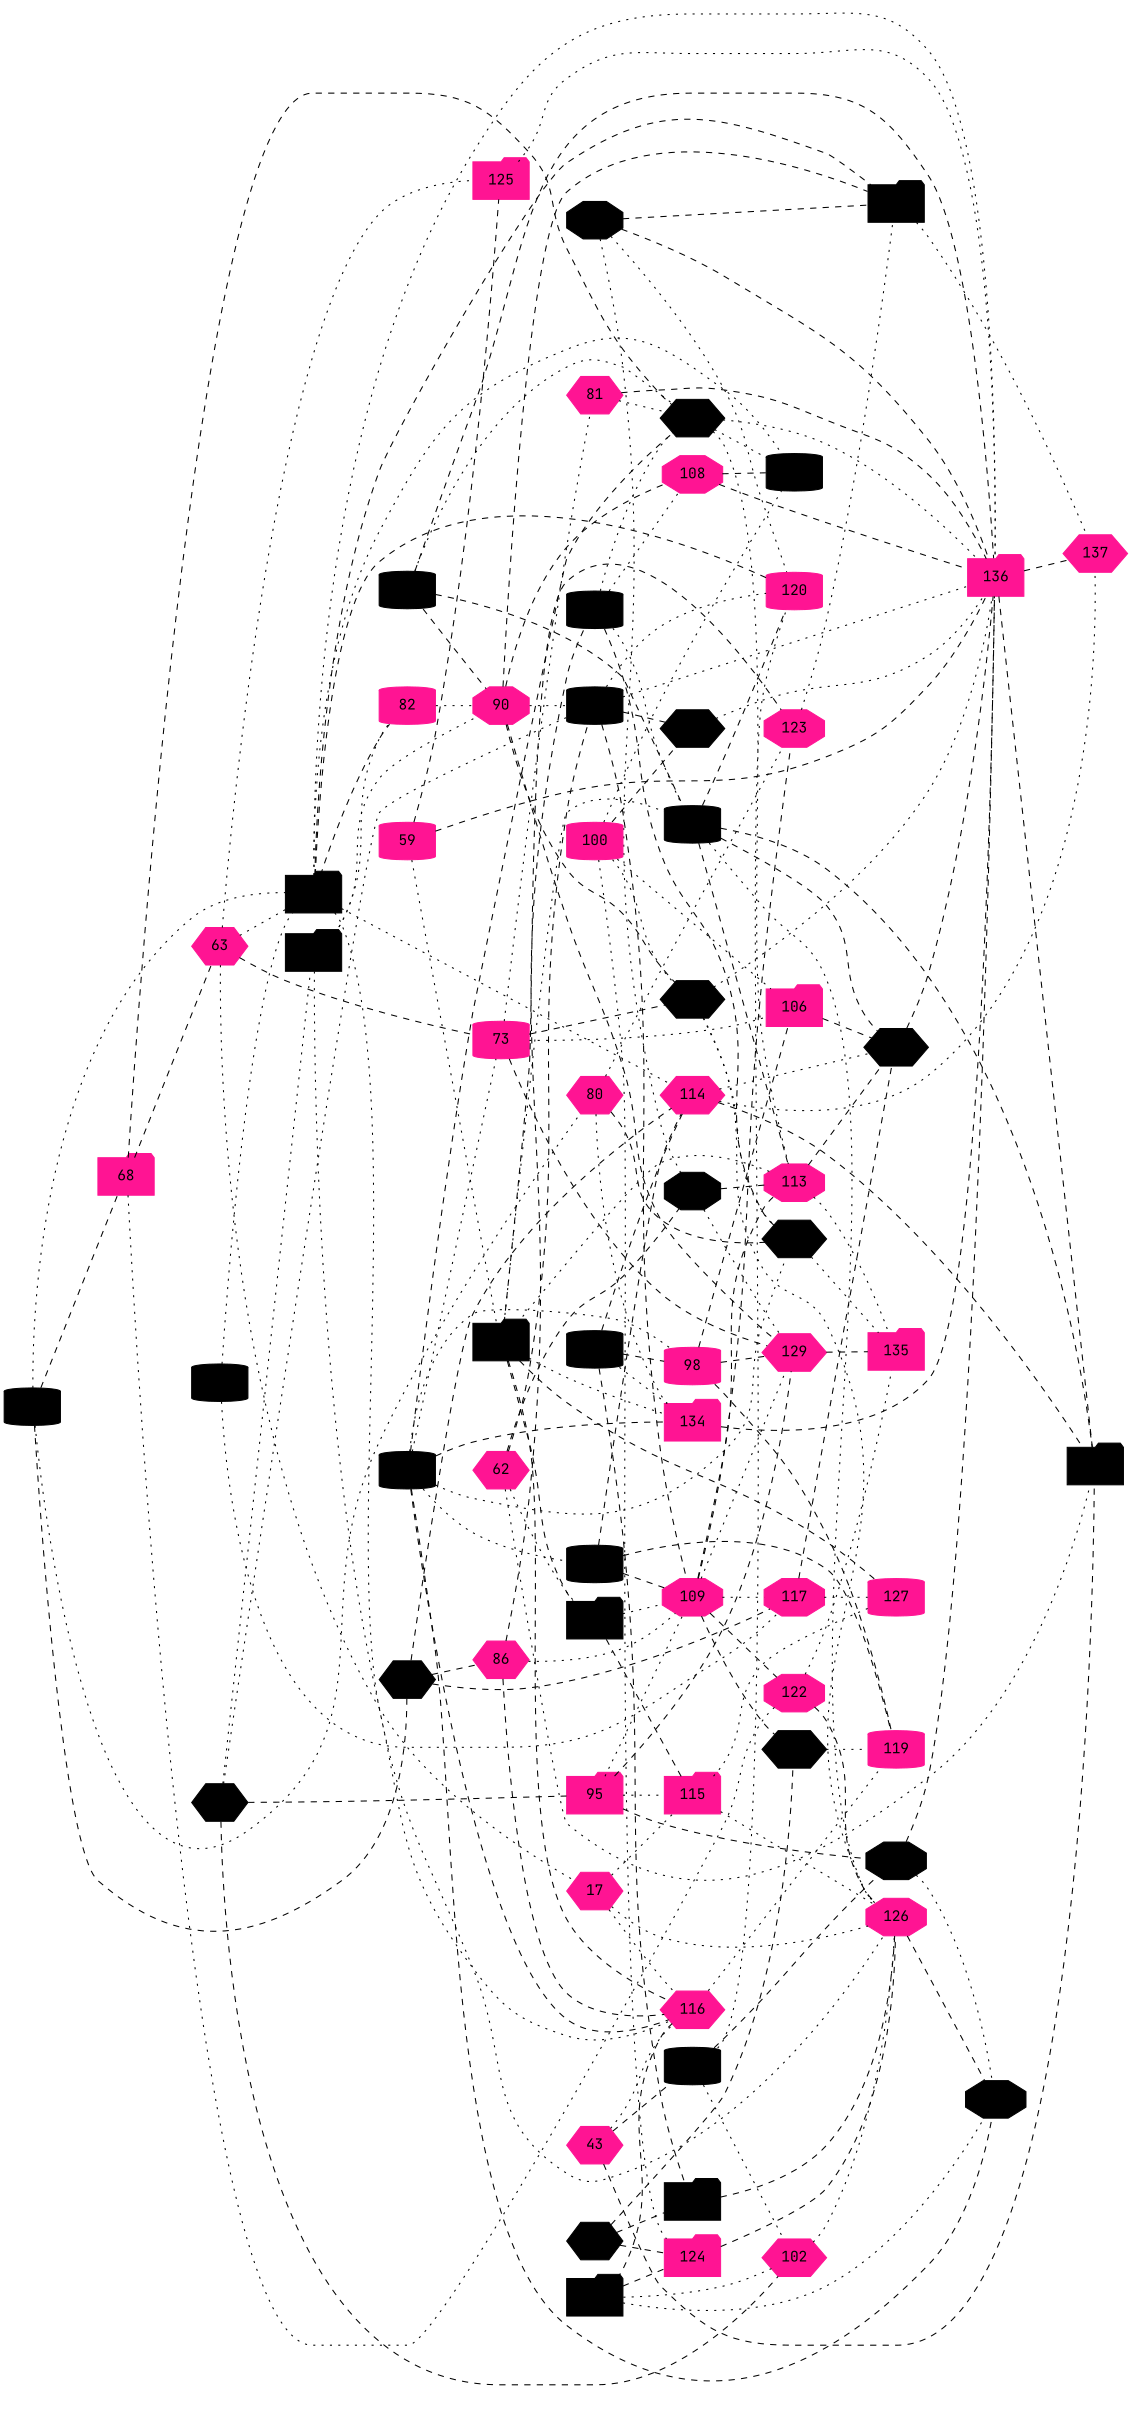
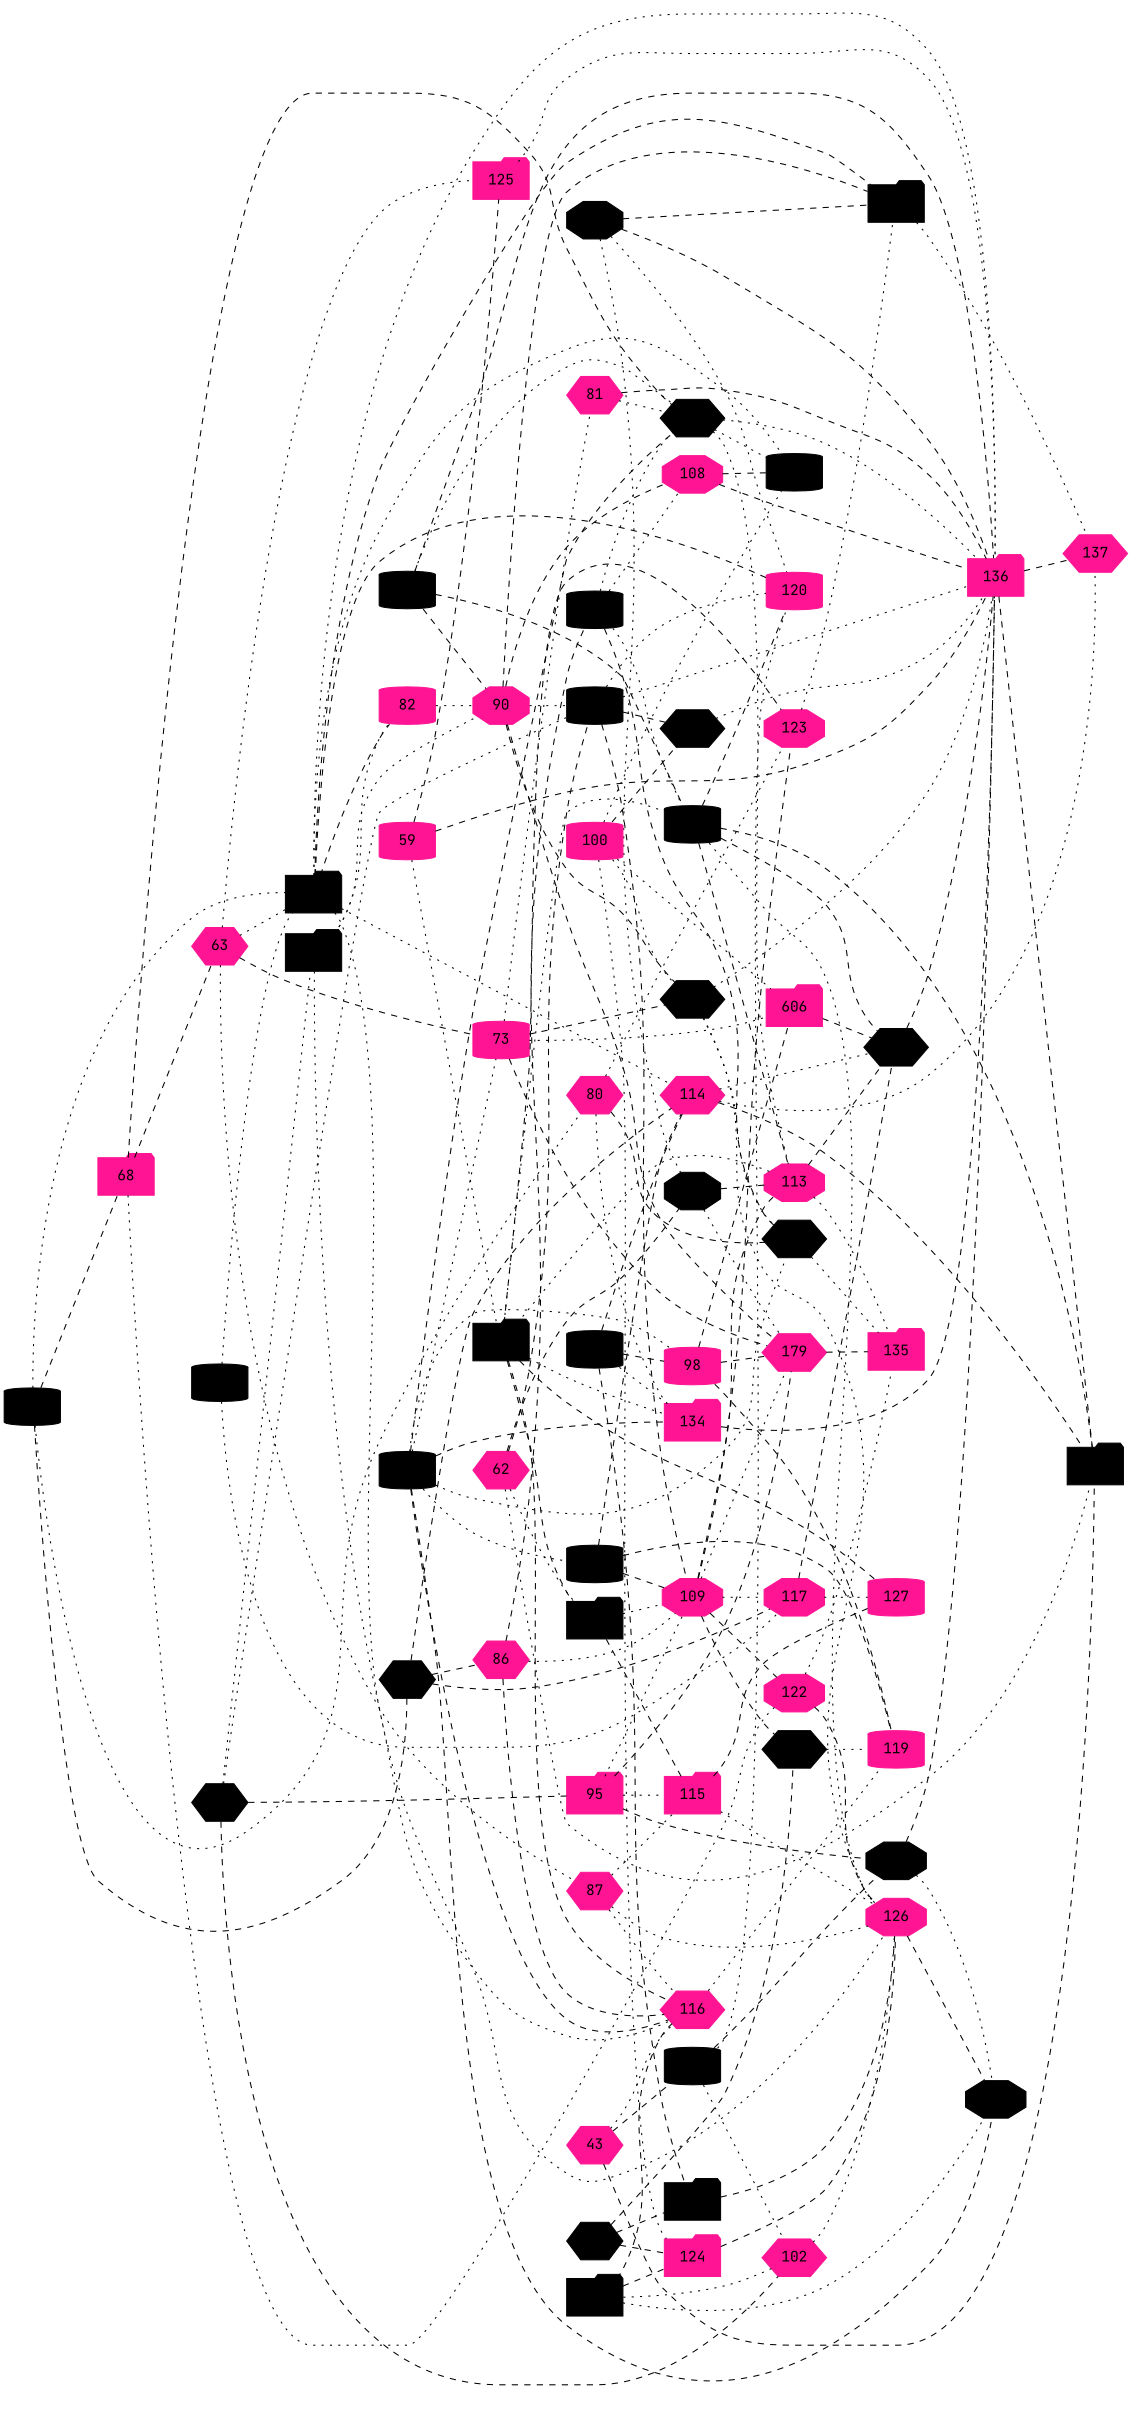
(794, 1008) -> (794, 1008)
(794, 1353) -> (794, 1353)
(770, 1658) -> (770, 1658)
(595, 1891) -> (595, 1891)
